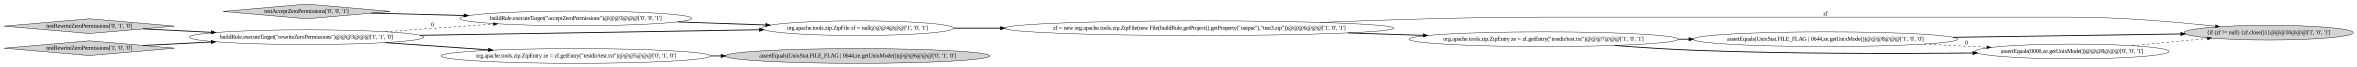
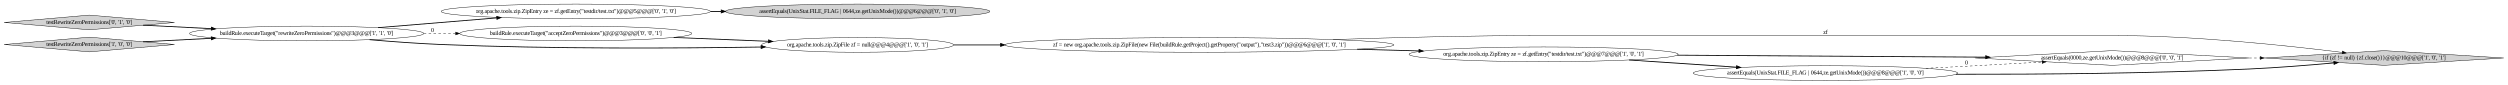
(307, 11) -> none
(2269, 33) -> (2384, 58)
(2072, 51) -> (2112, 58)
